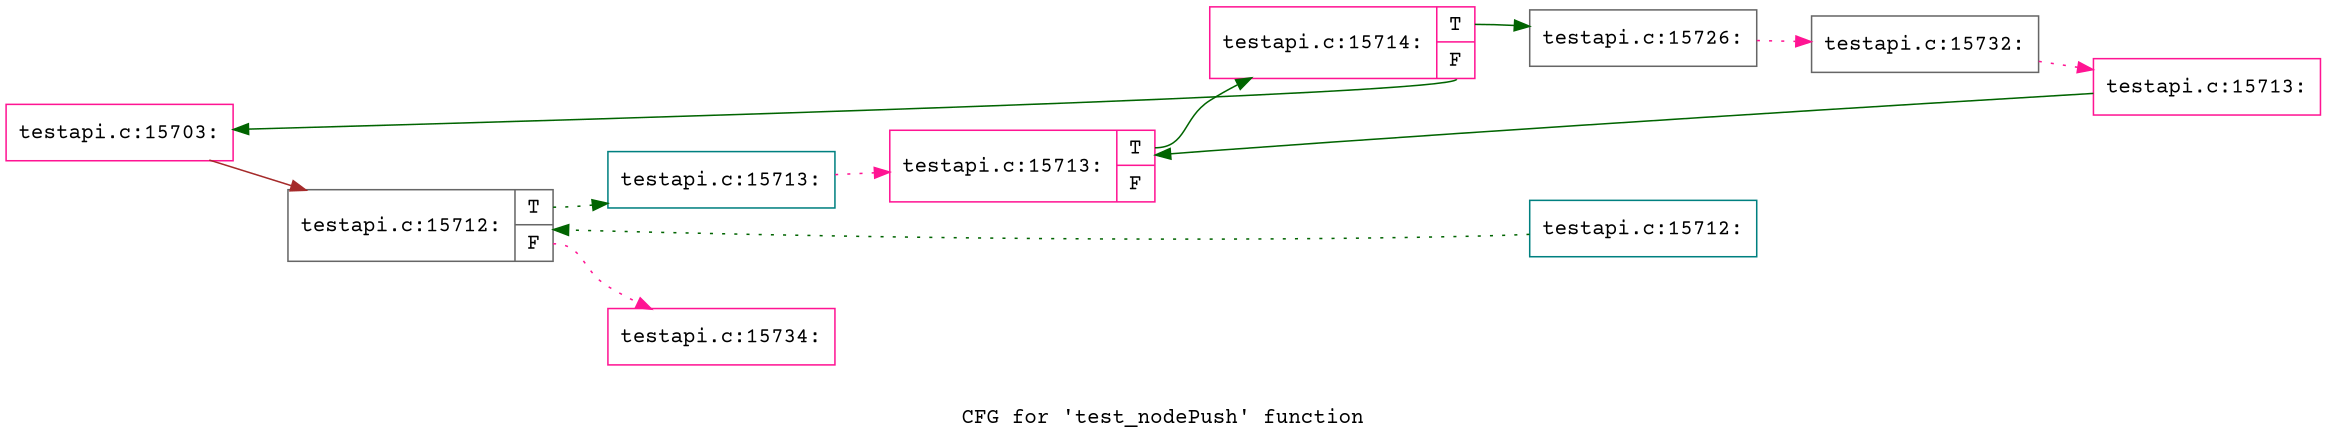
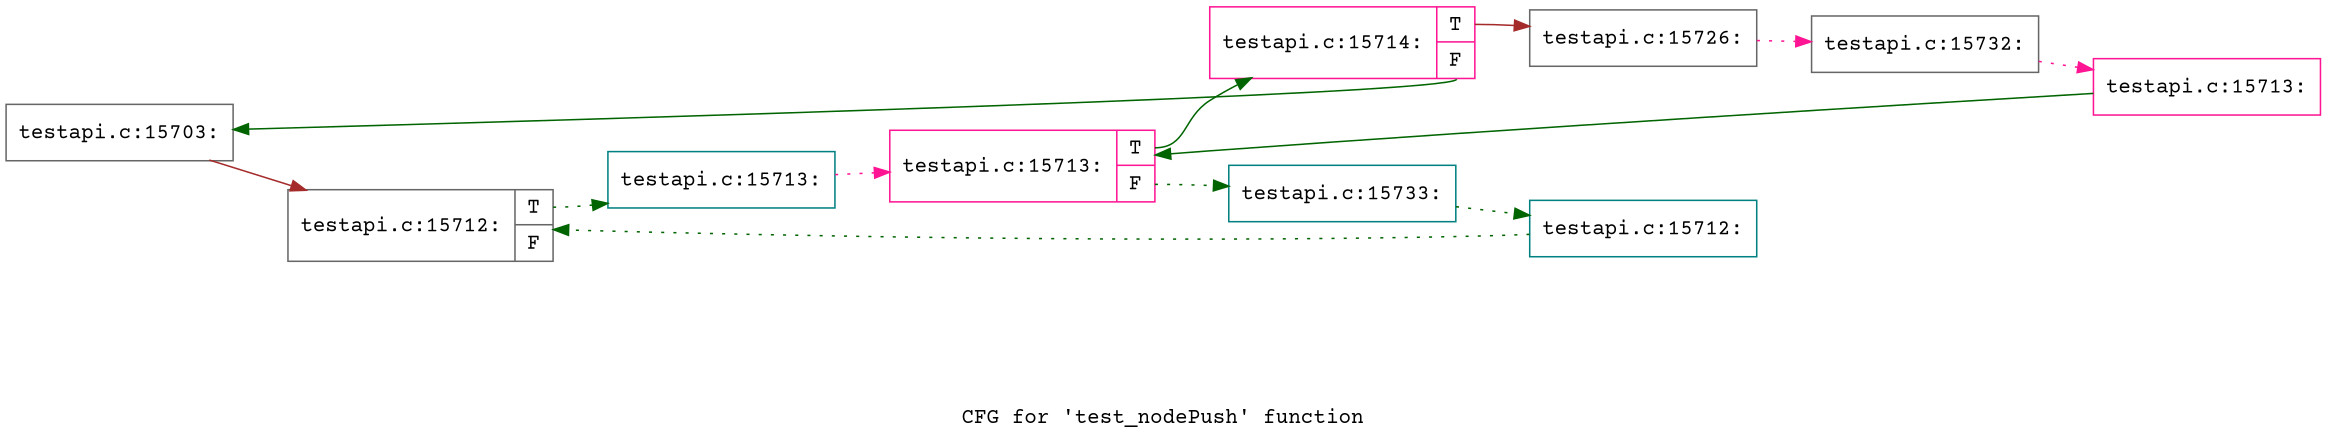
(1494, 25) -> (1494, 25)
(120, 133) -> (120, 133)
none -> (1342, 193)
(721, 337) -> none
